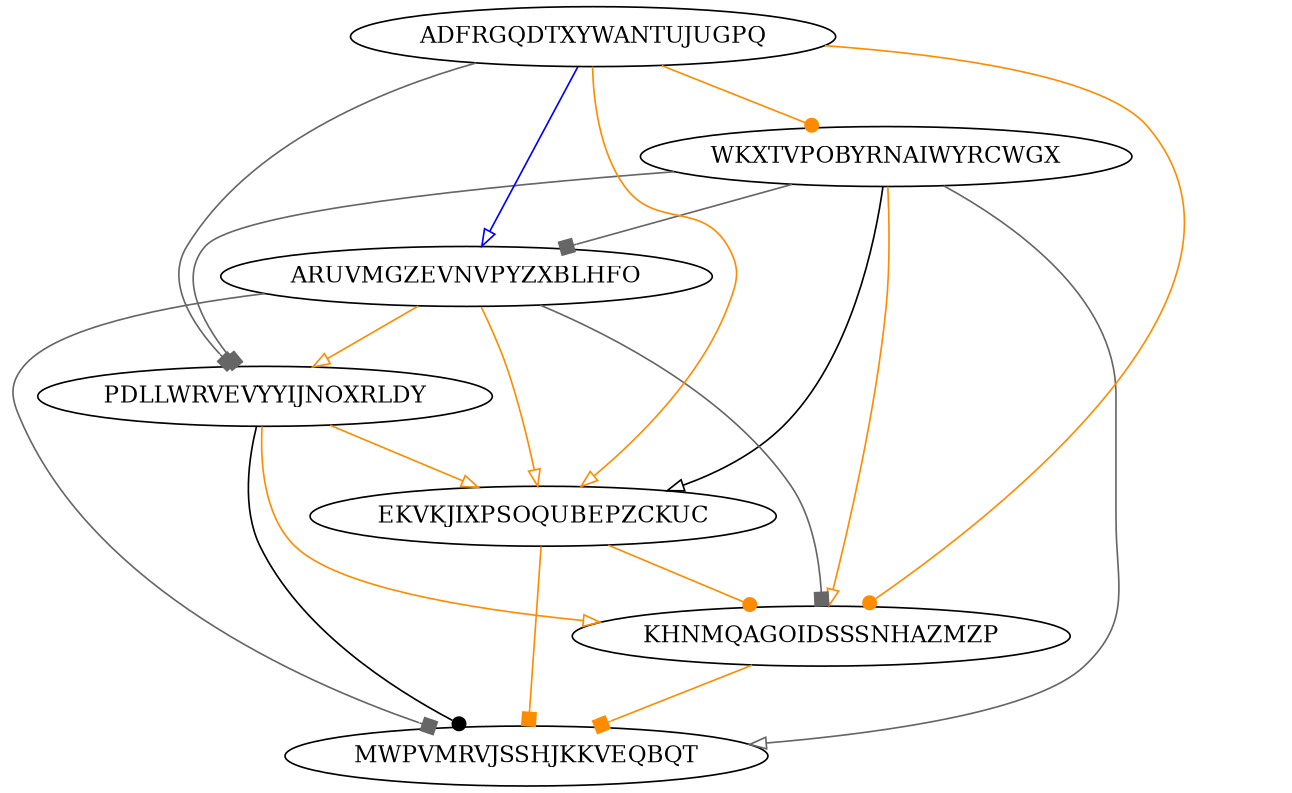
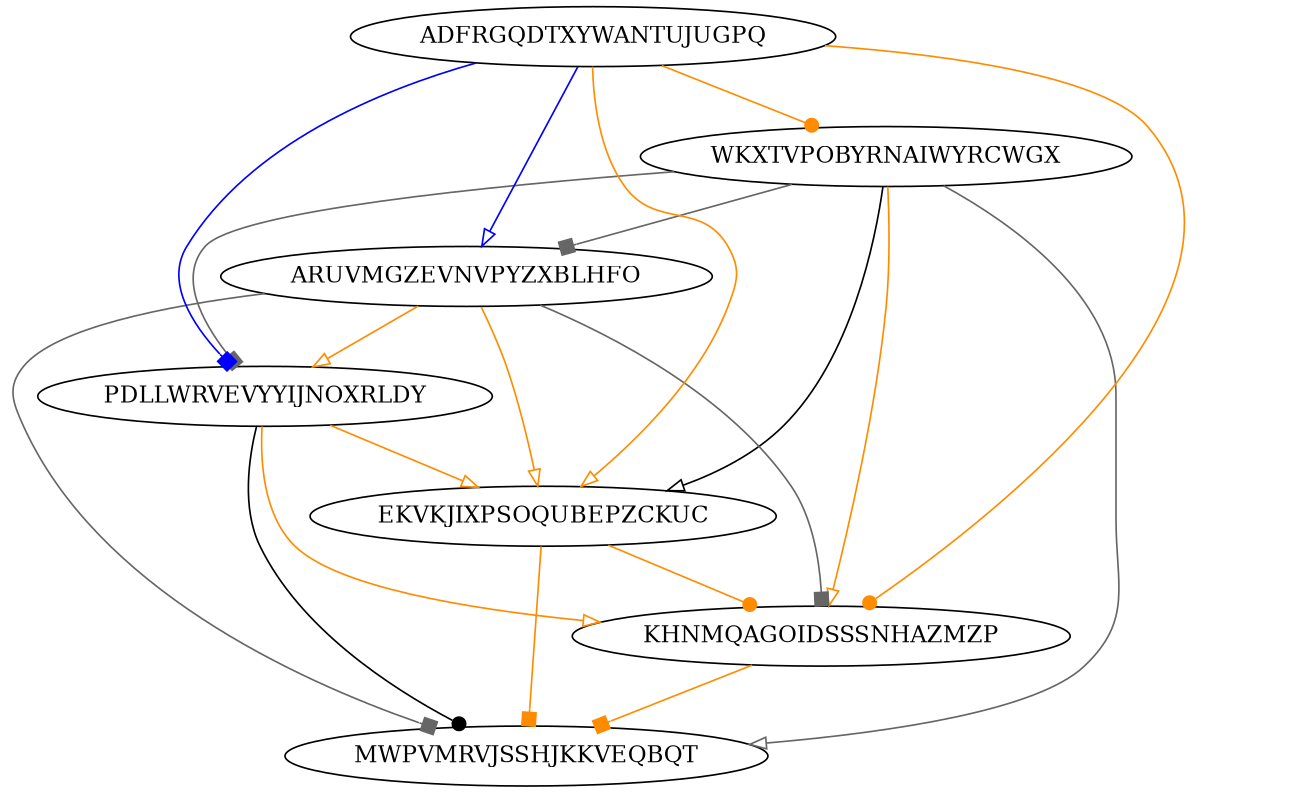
(265, 163) -> (265, 163)
